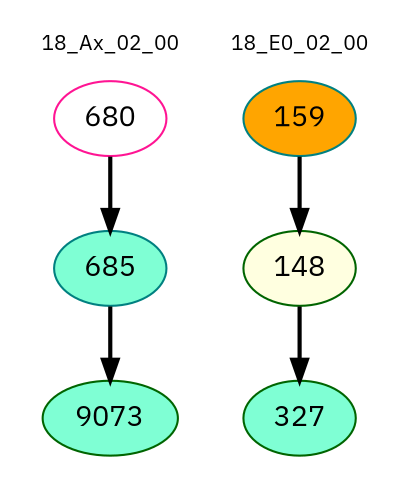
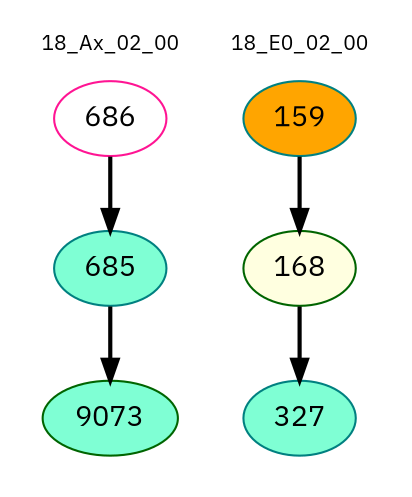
(110, 119) -> (110, 119)
(300, 268) -> (300, 268)
(300, 418) -> (300, 418)
